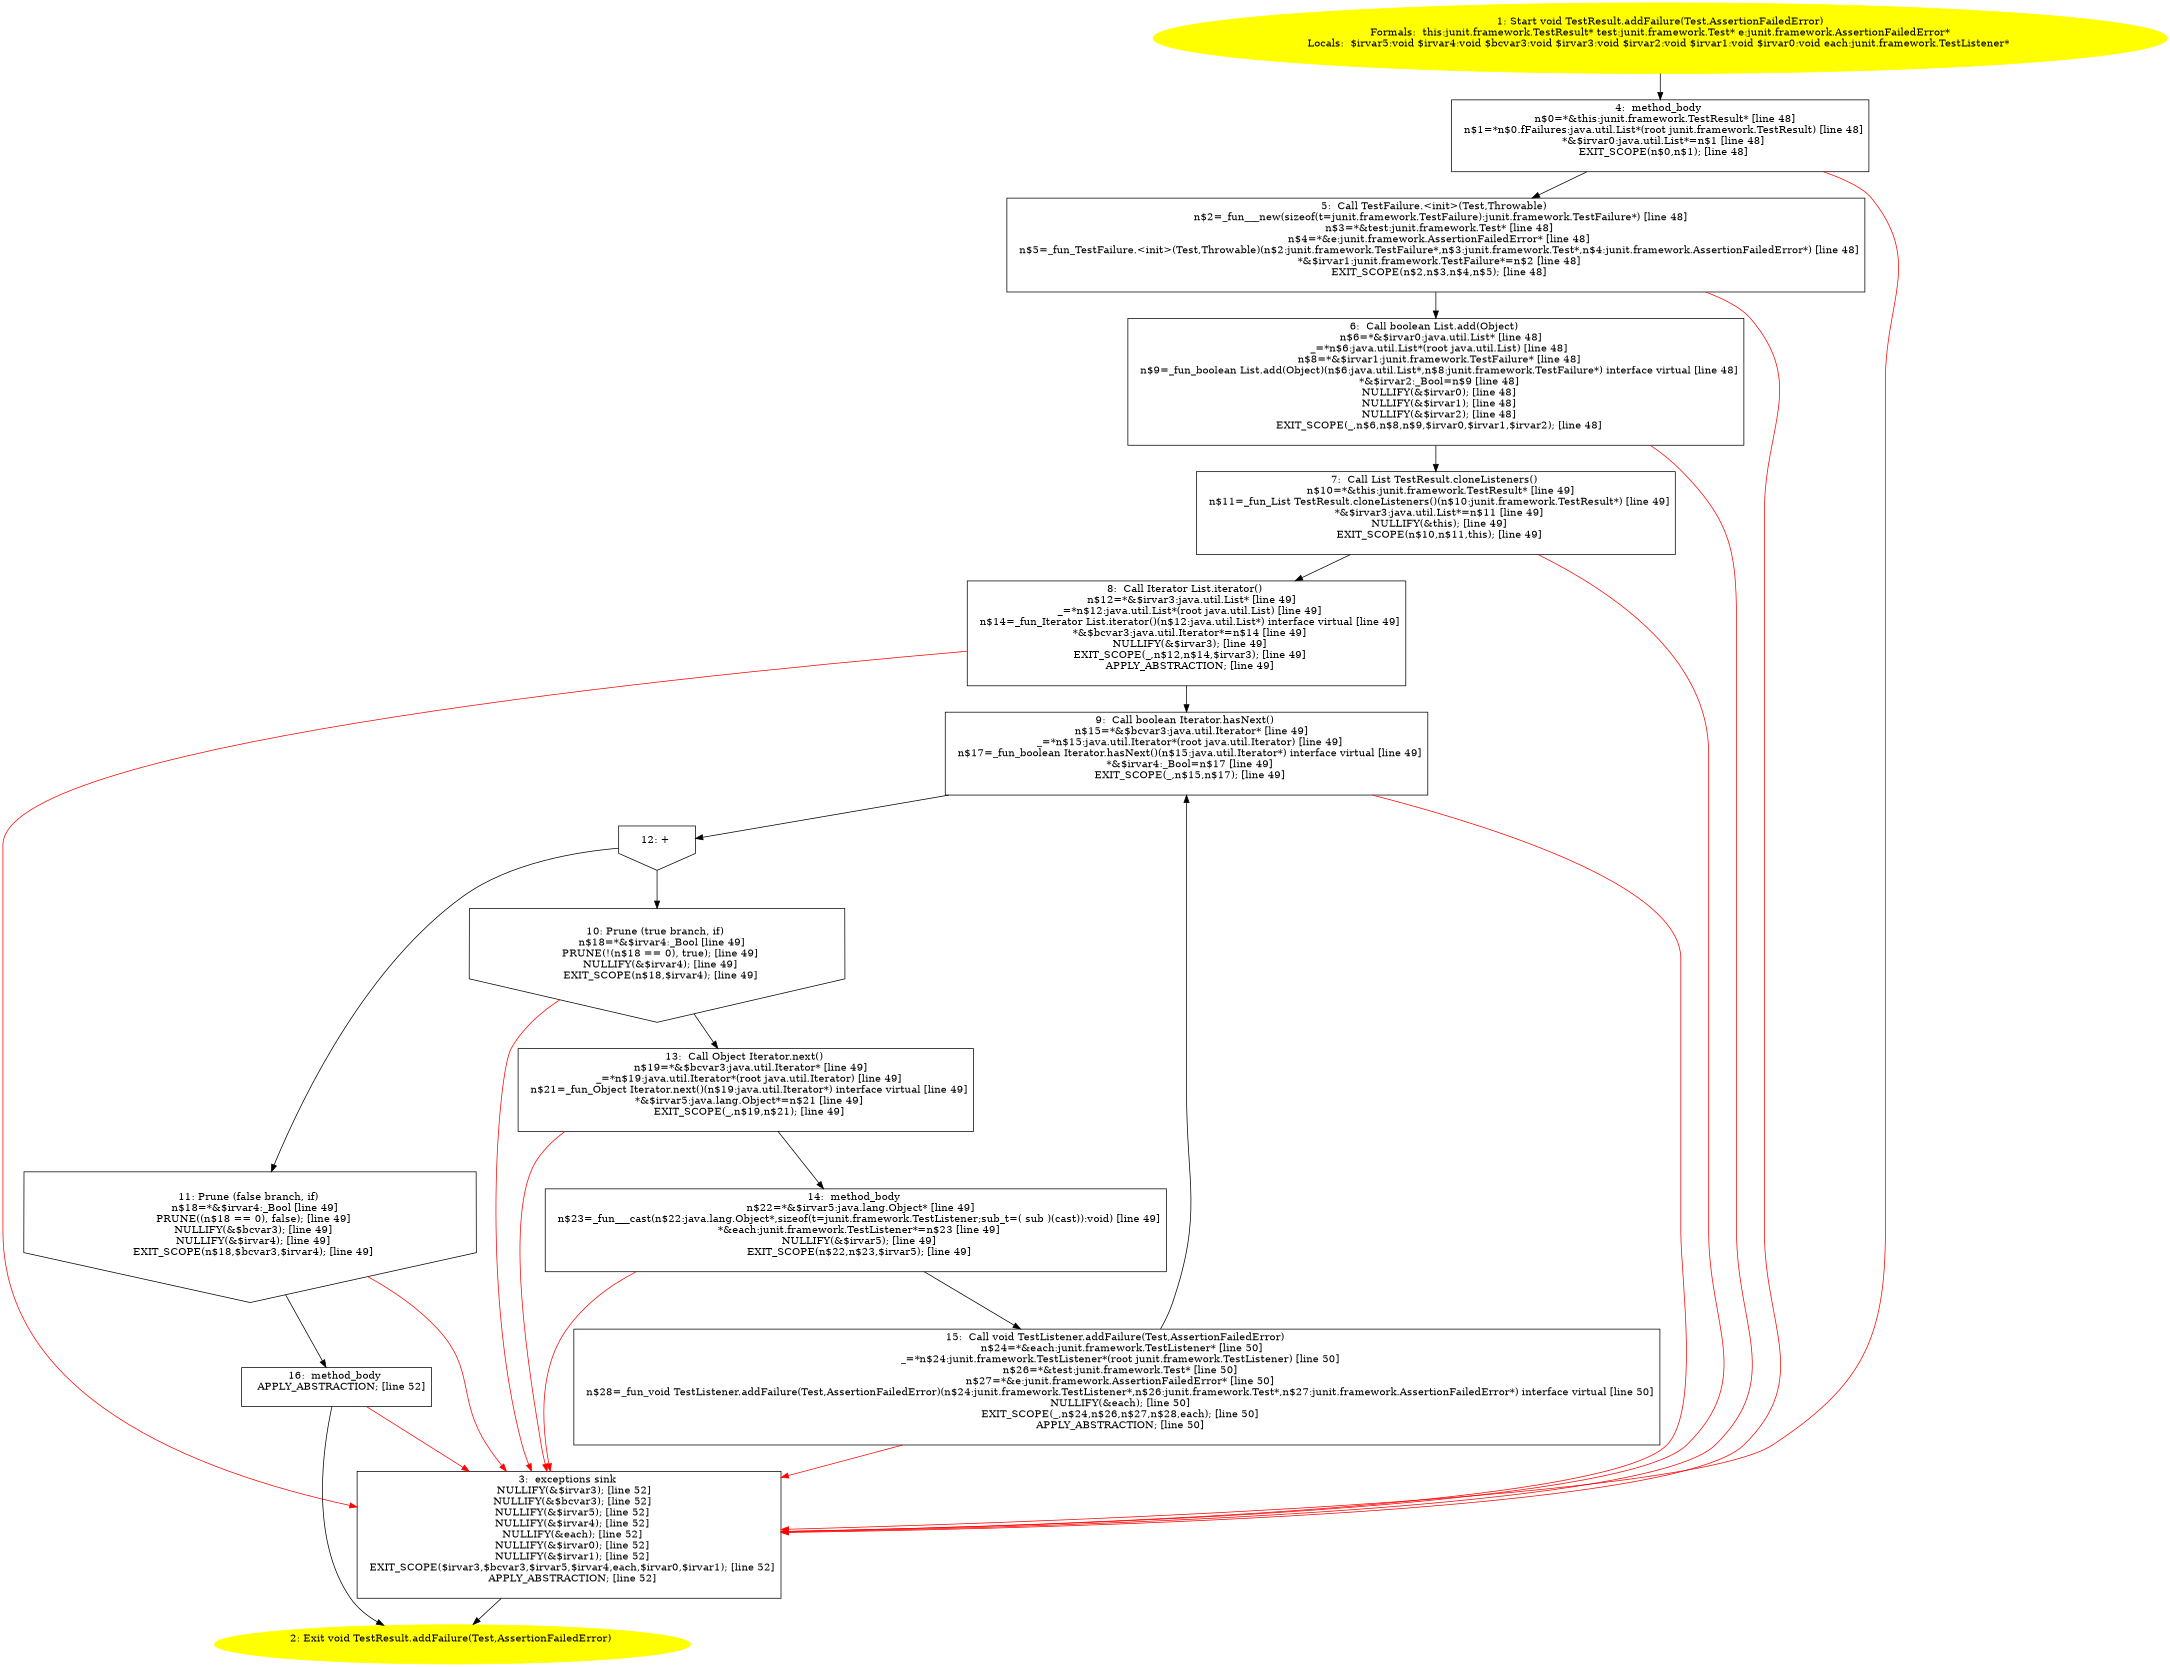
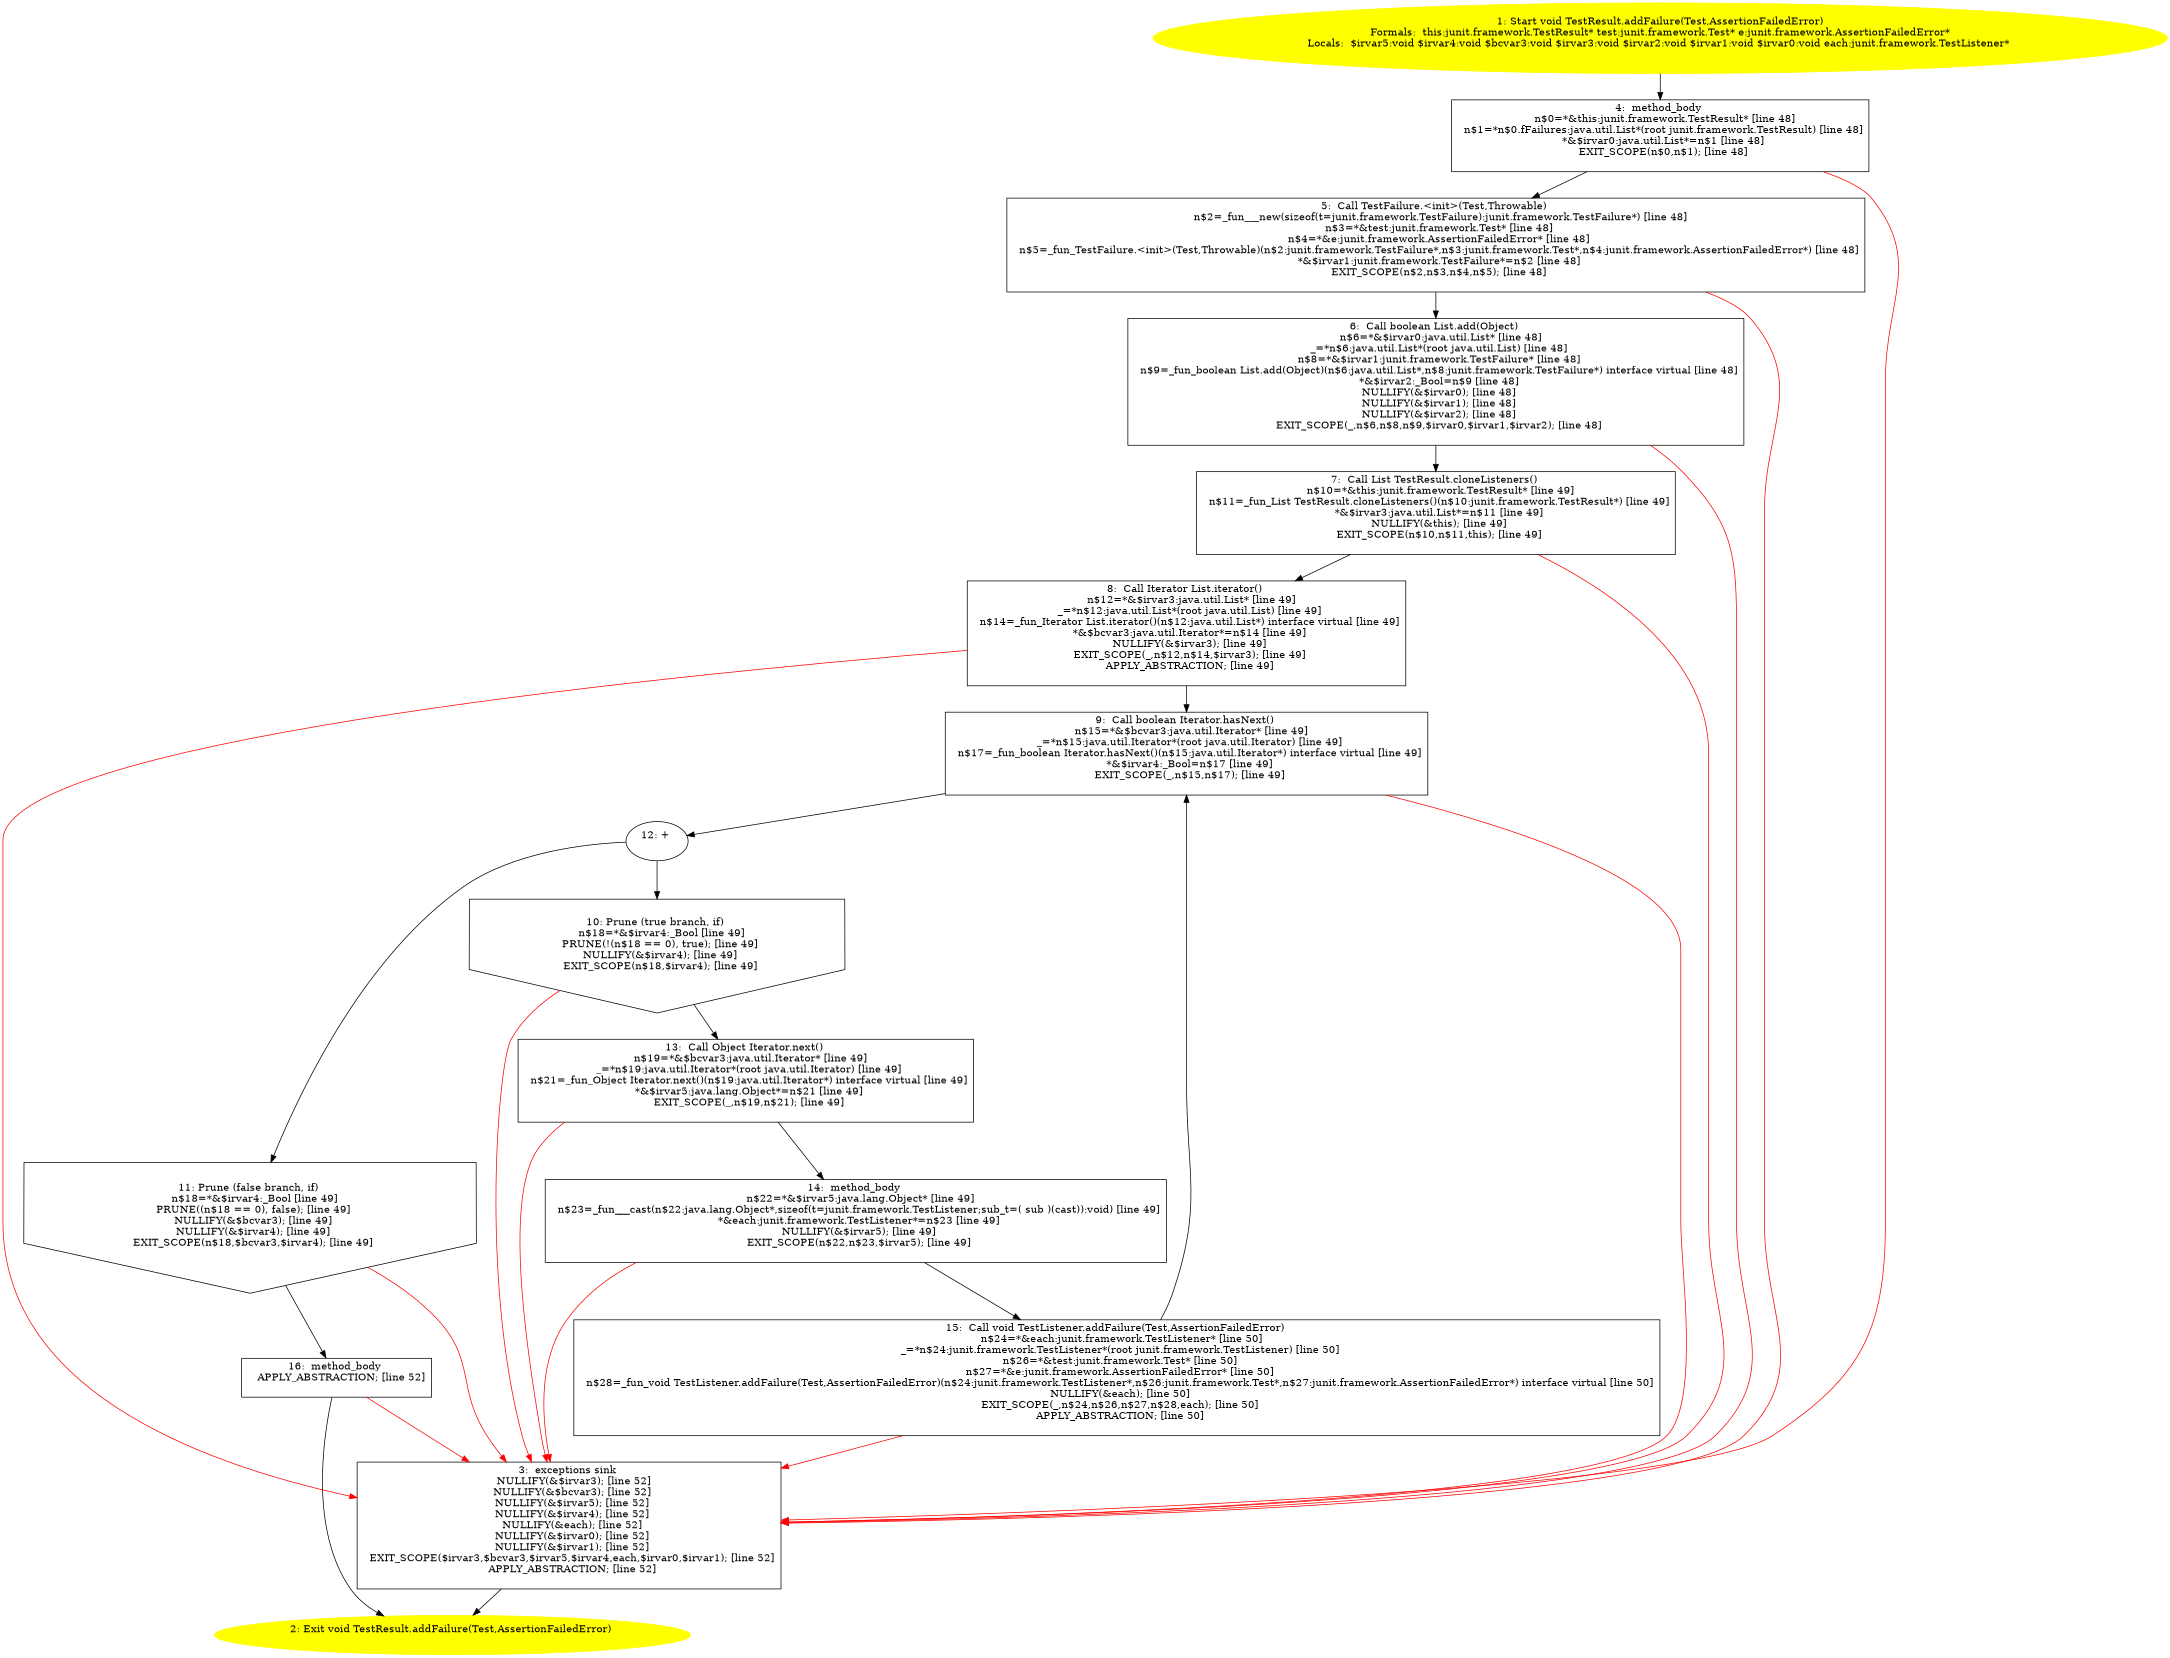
(657, 846) -> (657, 841)
